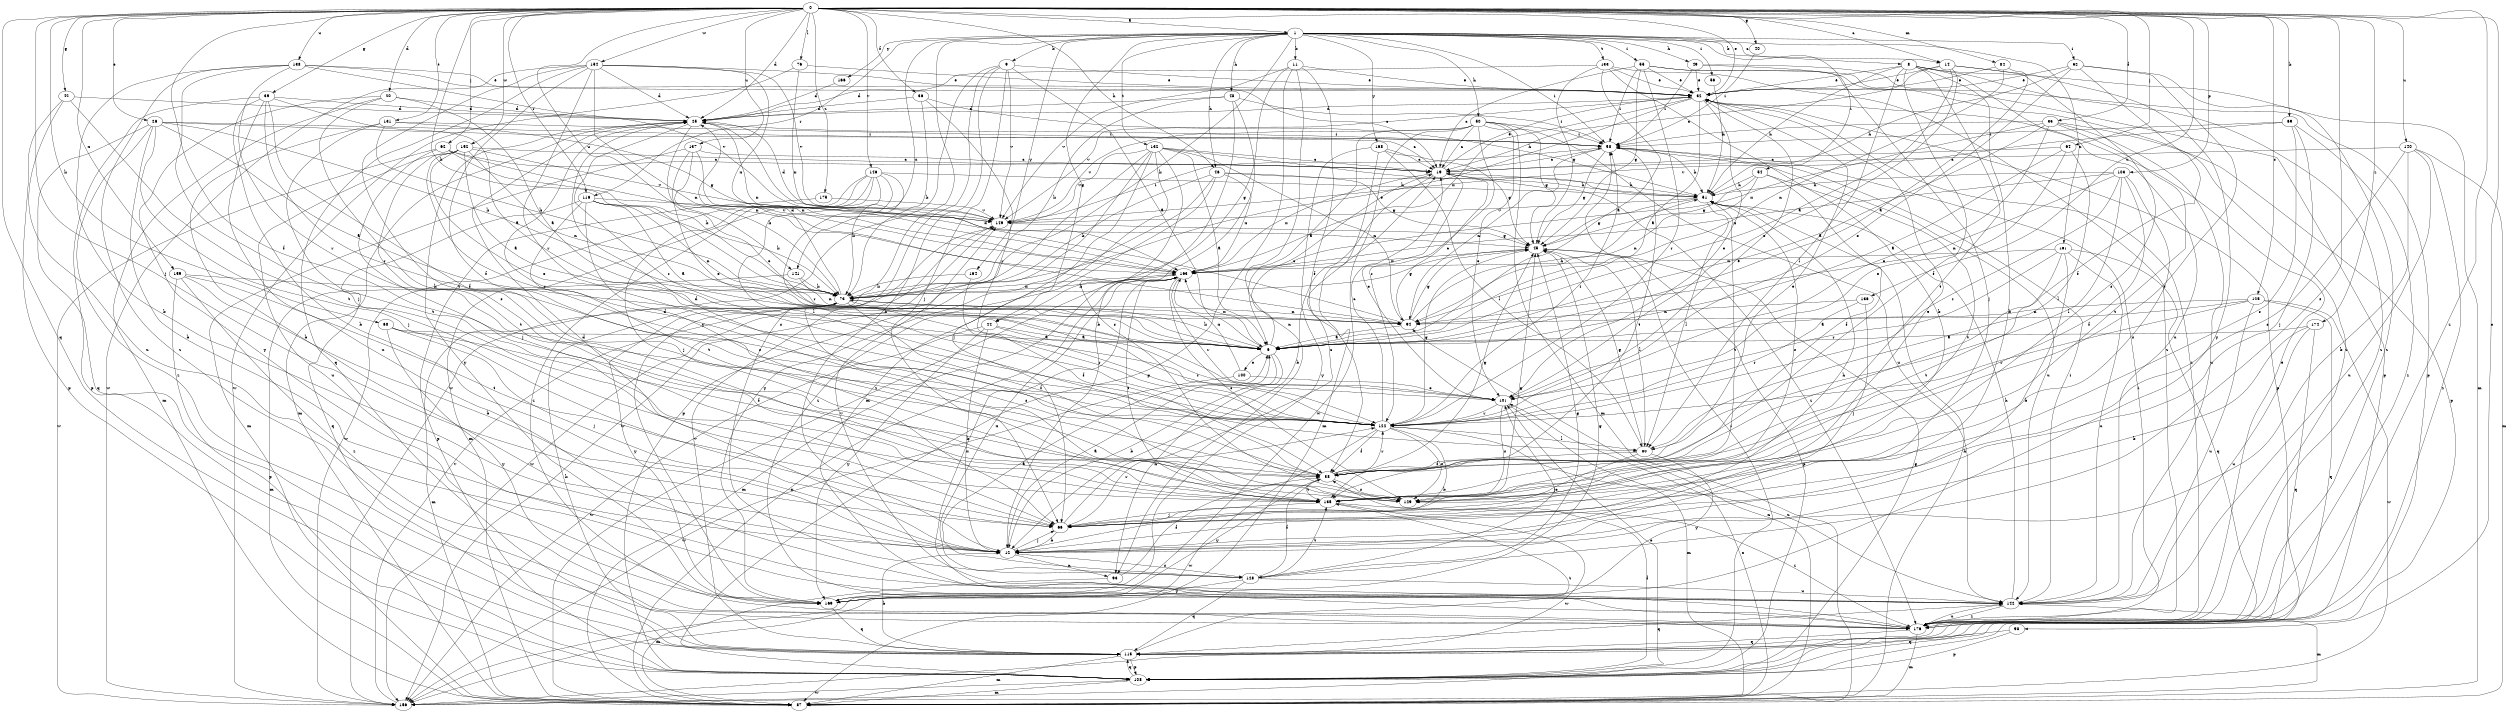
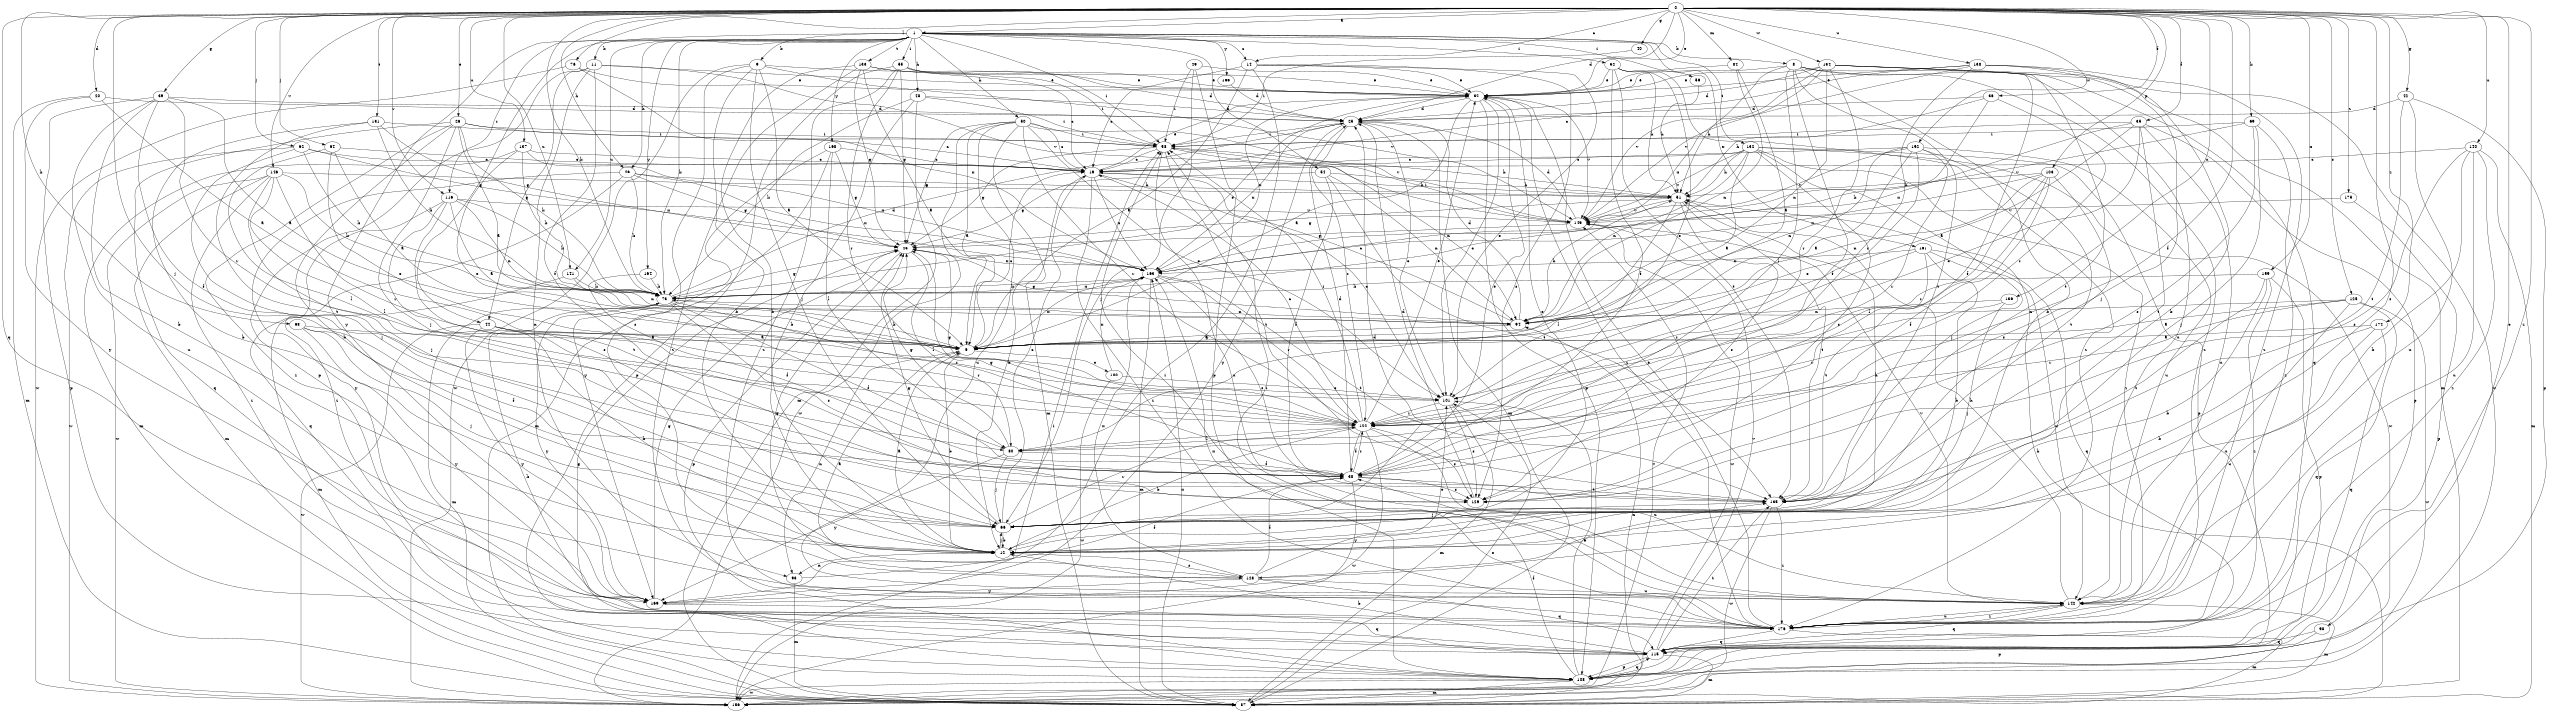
(1496, 35) -> none
(775, 392) -> none
